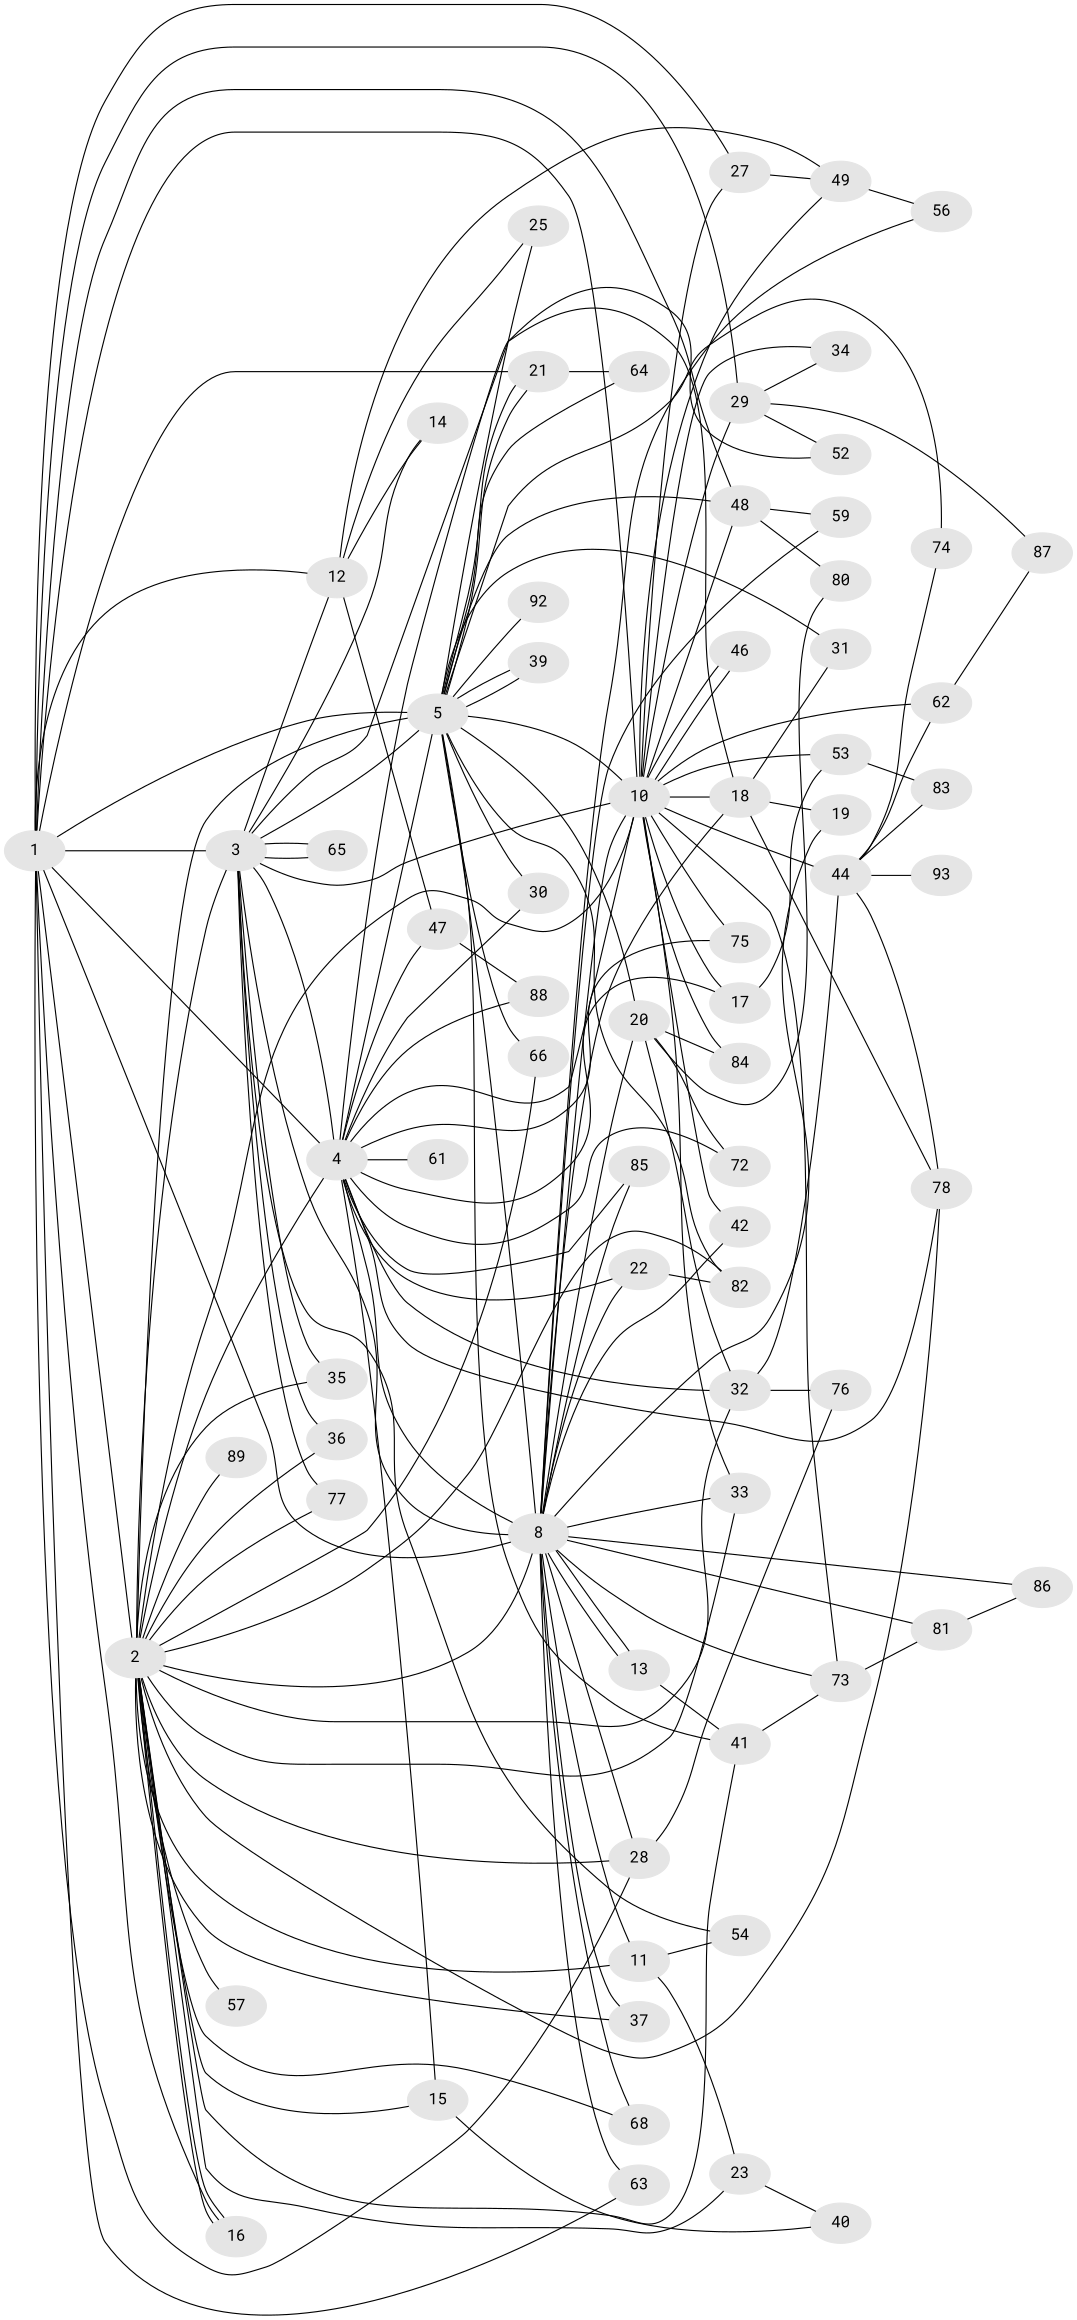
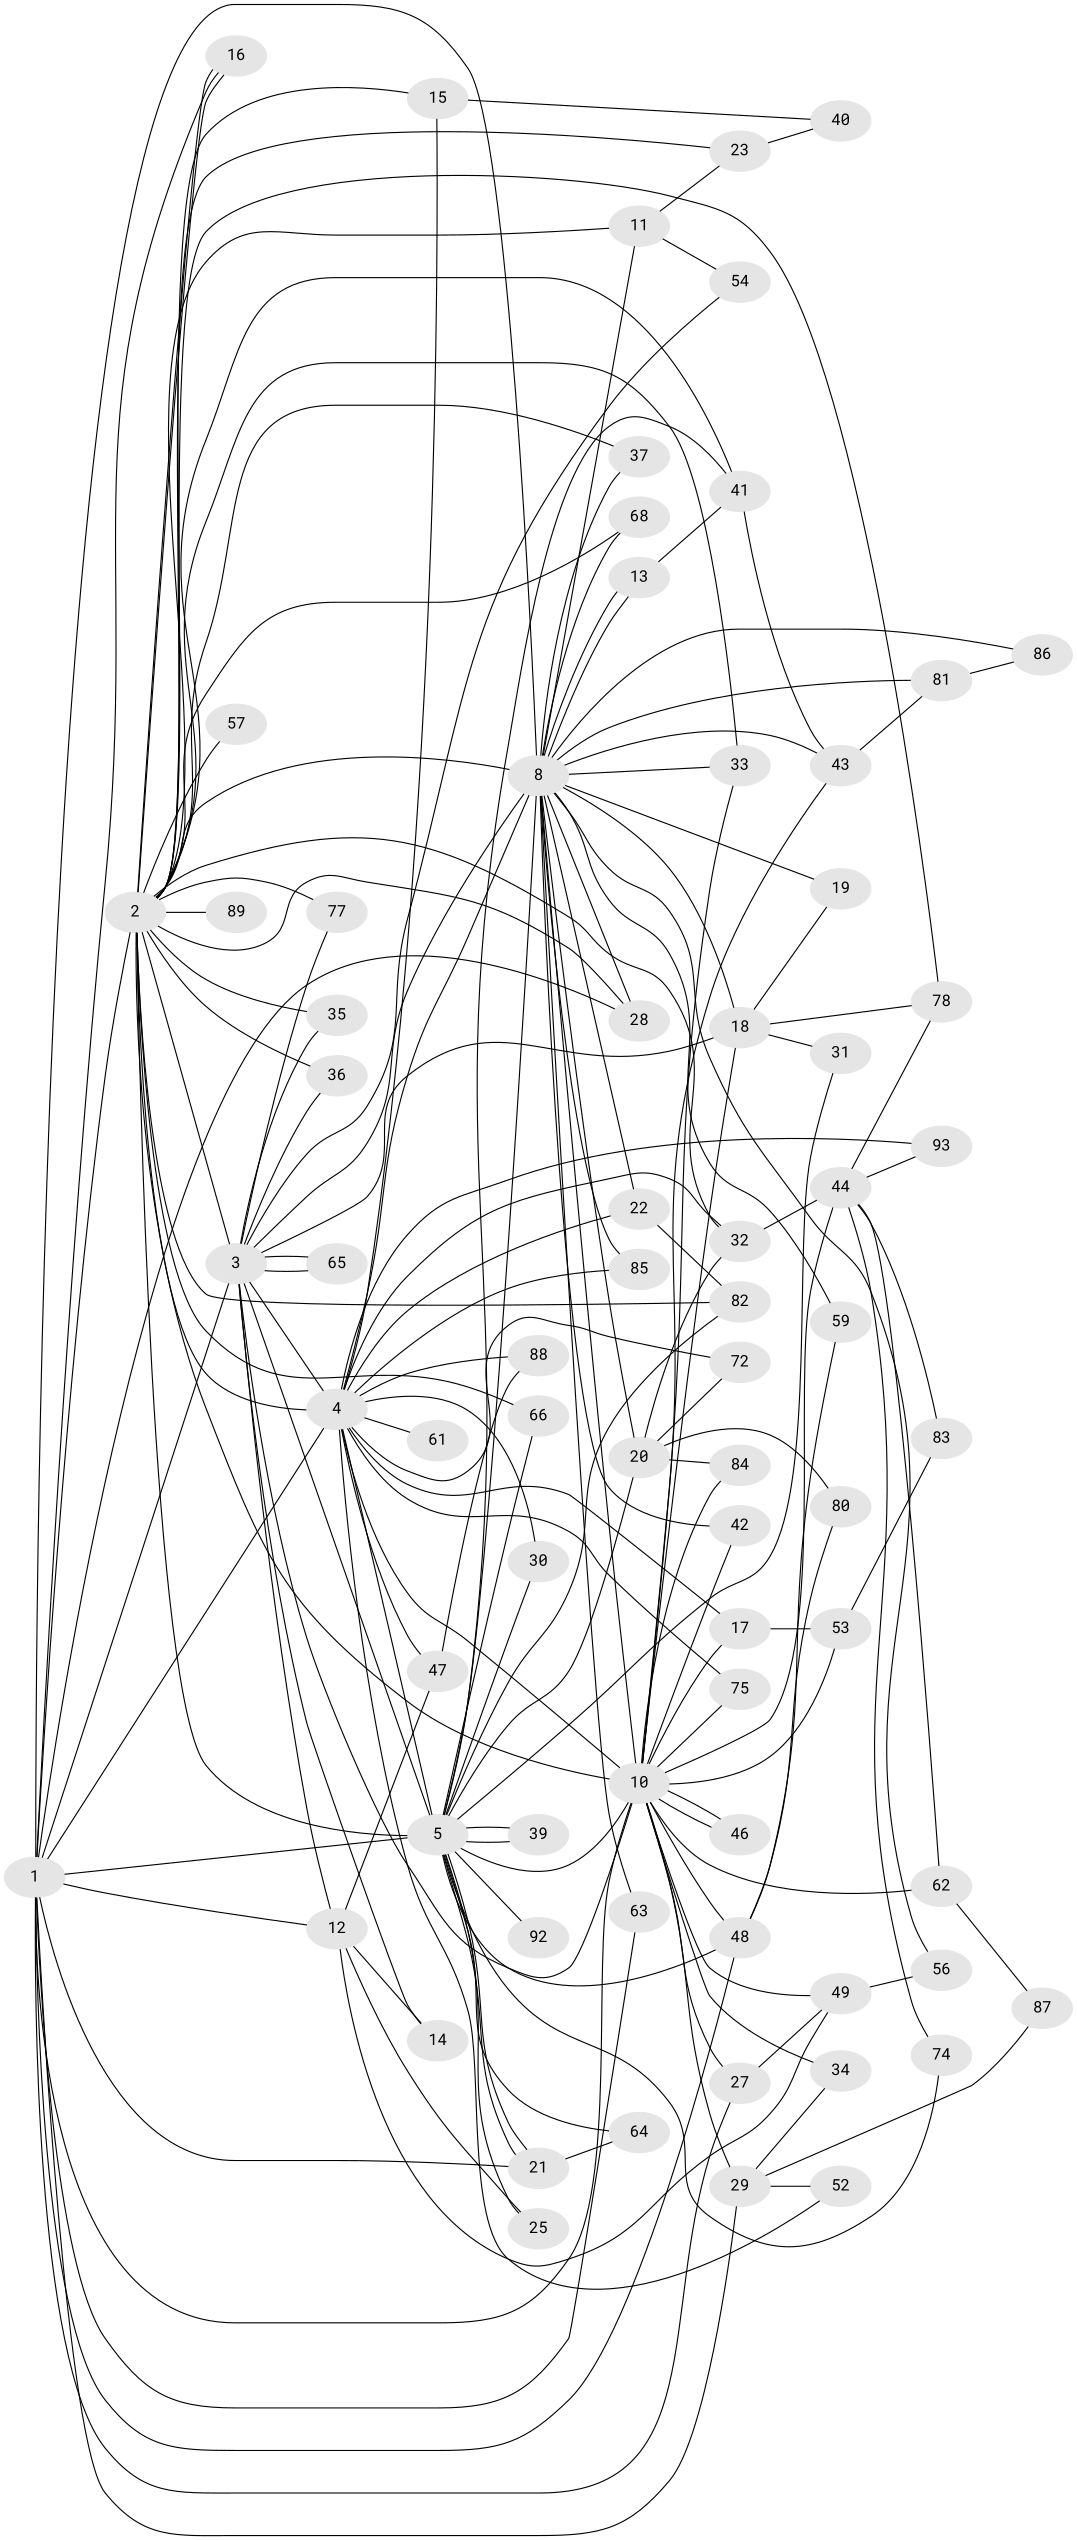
(841, 1390) -> none
(639, 1410) -> (550, 1167)
(841, 1681) -> (841, 766)
